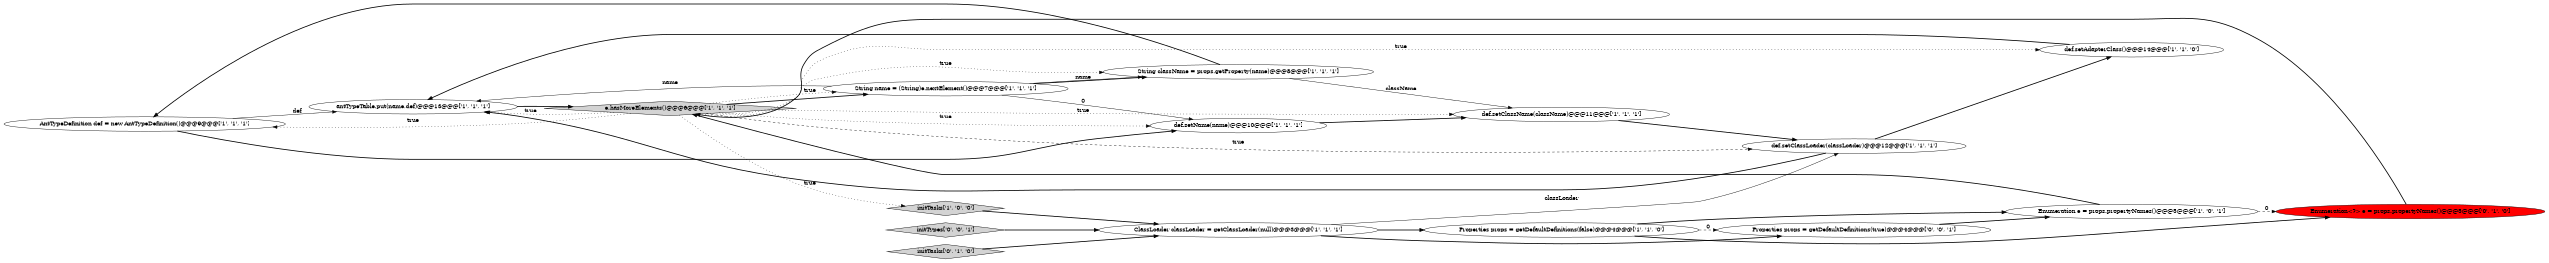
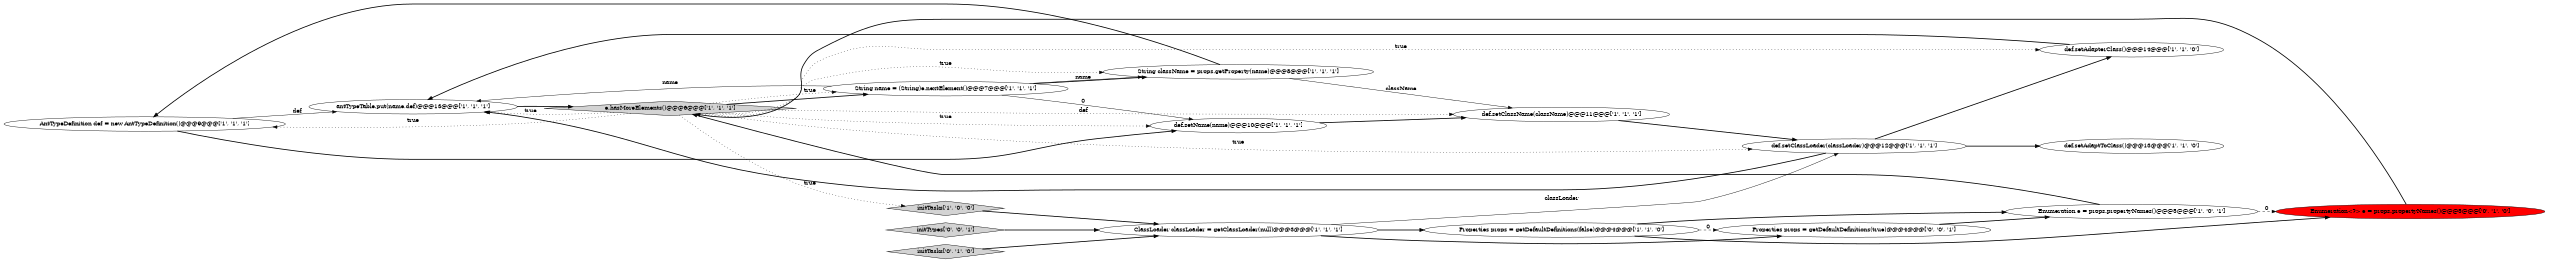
(1083, 111) -> (1083, 111)
none -> (2132, 146)
(1226, 149) -> (1226, 149)
